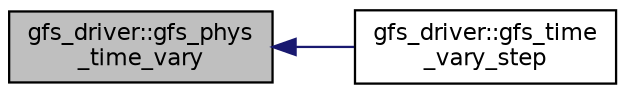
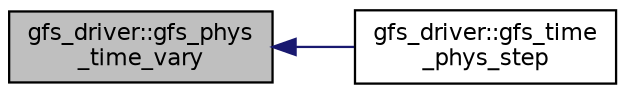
(486, 47) -> (486, 47)
